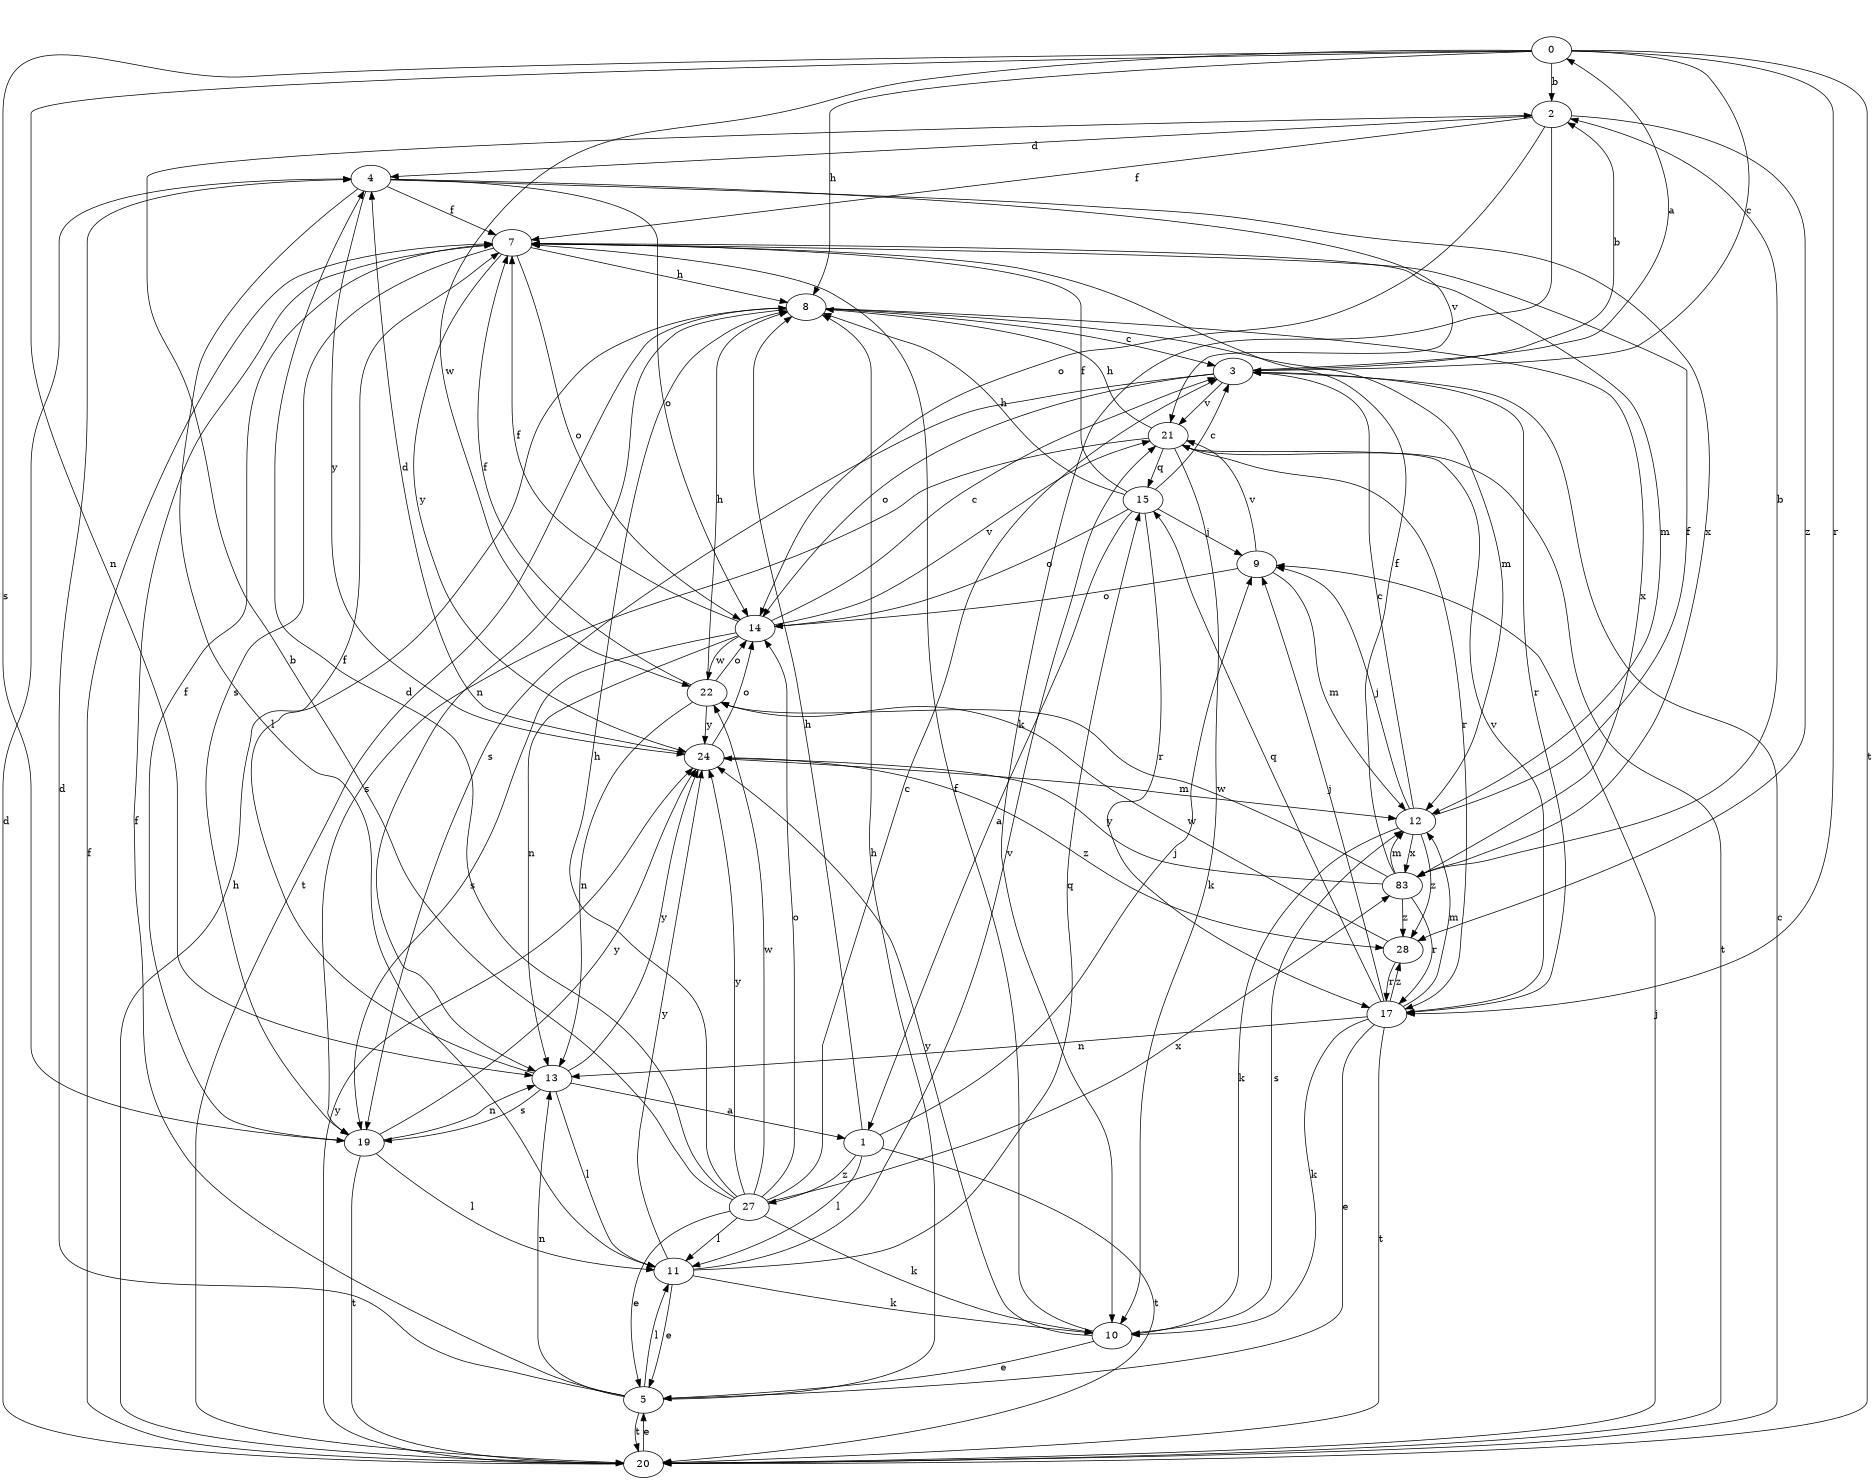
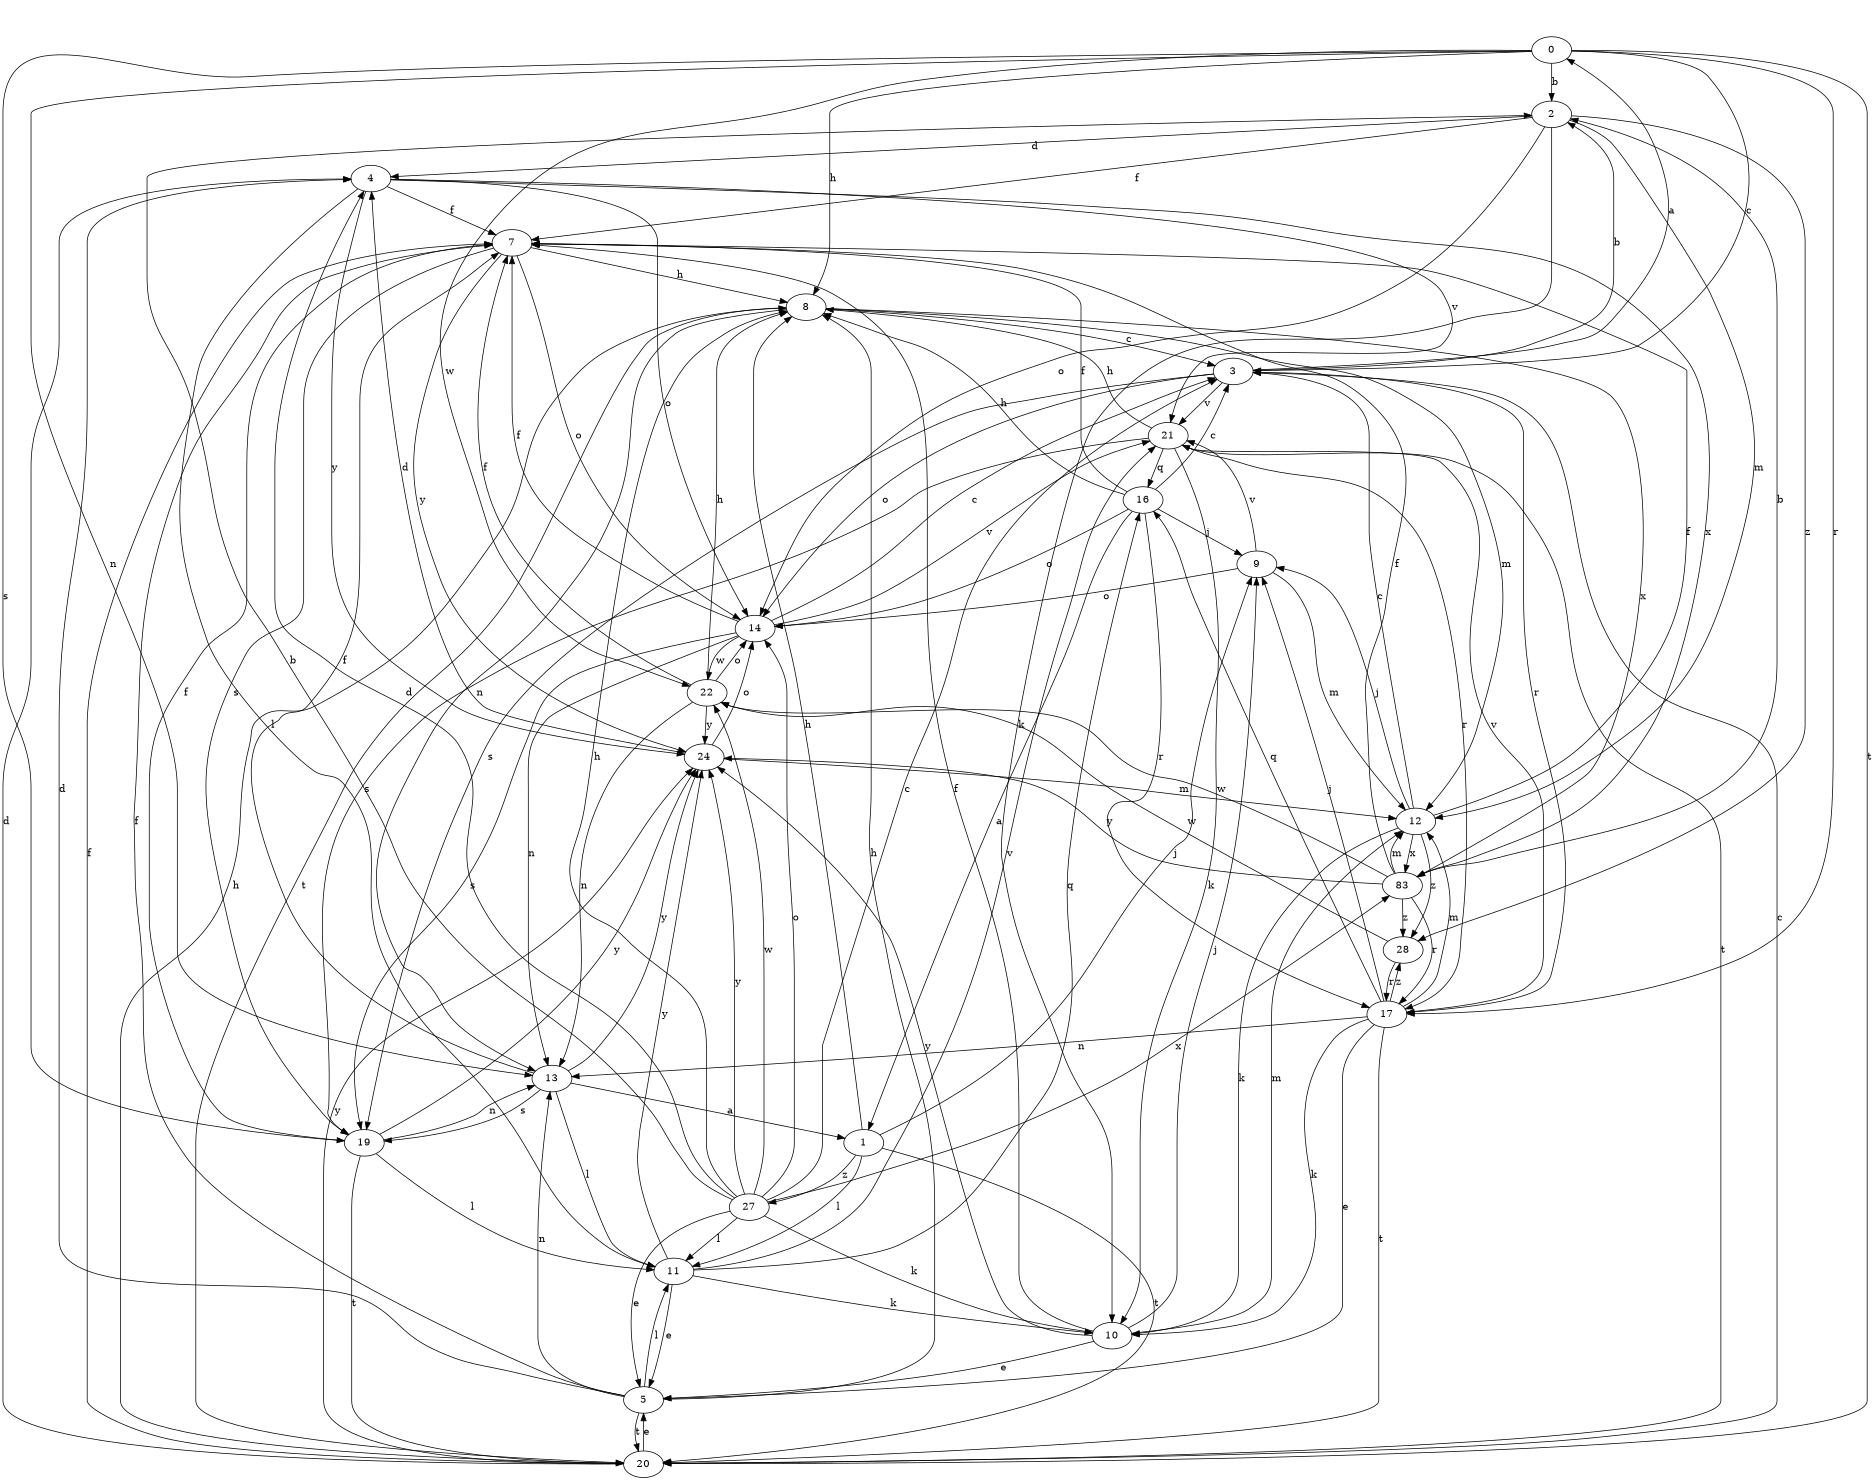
(1476, 301) -> (1746, 517)
(1143, 500) -> (1143, 500)
(1054, 839) -> none
(1277, 1079) -> (1277, 1079)
(1655, 1377) -> (1206, 967)
